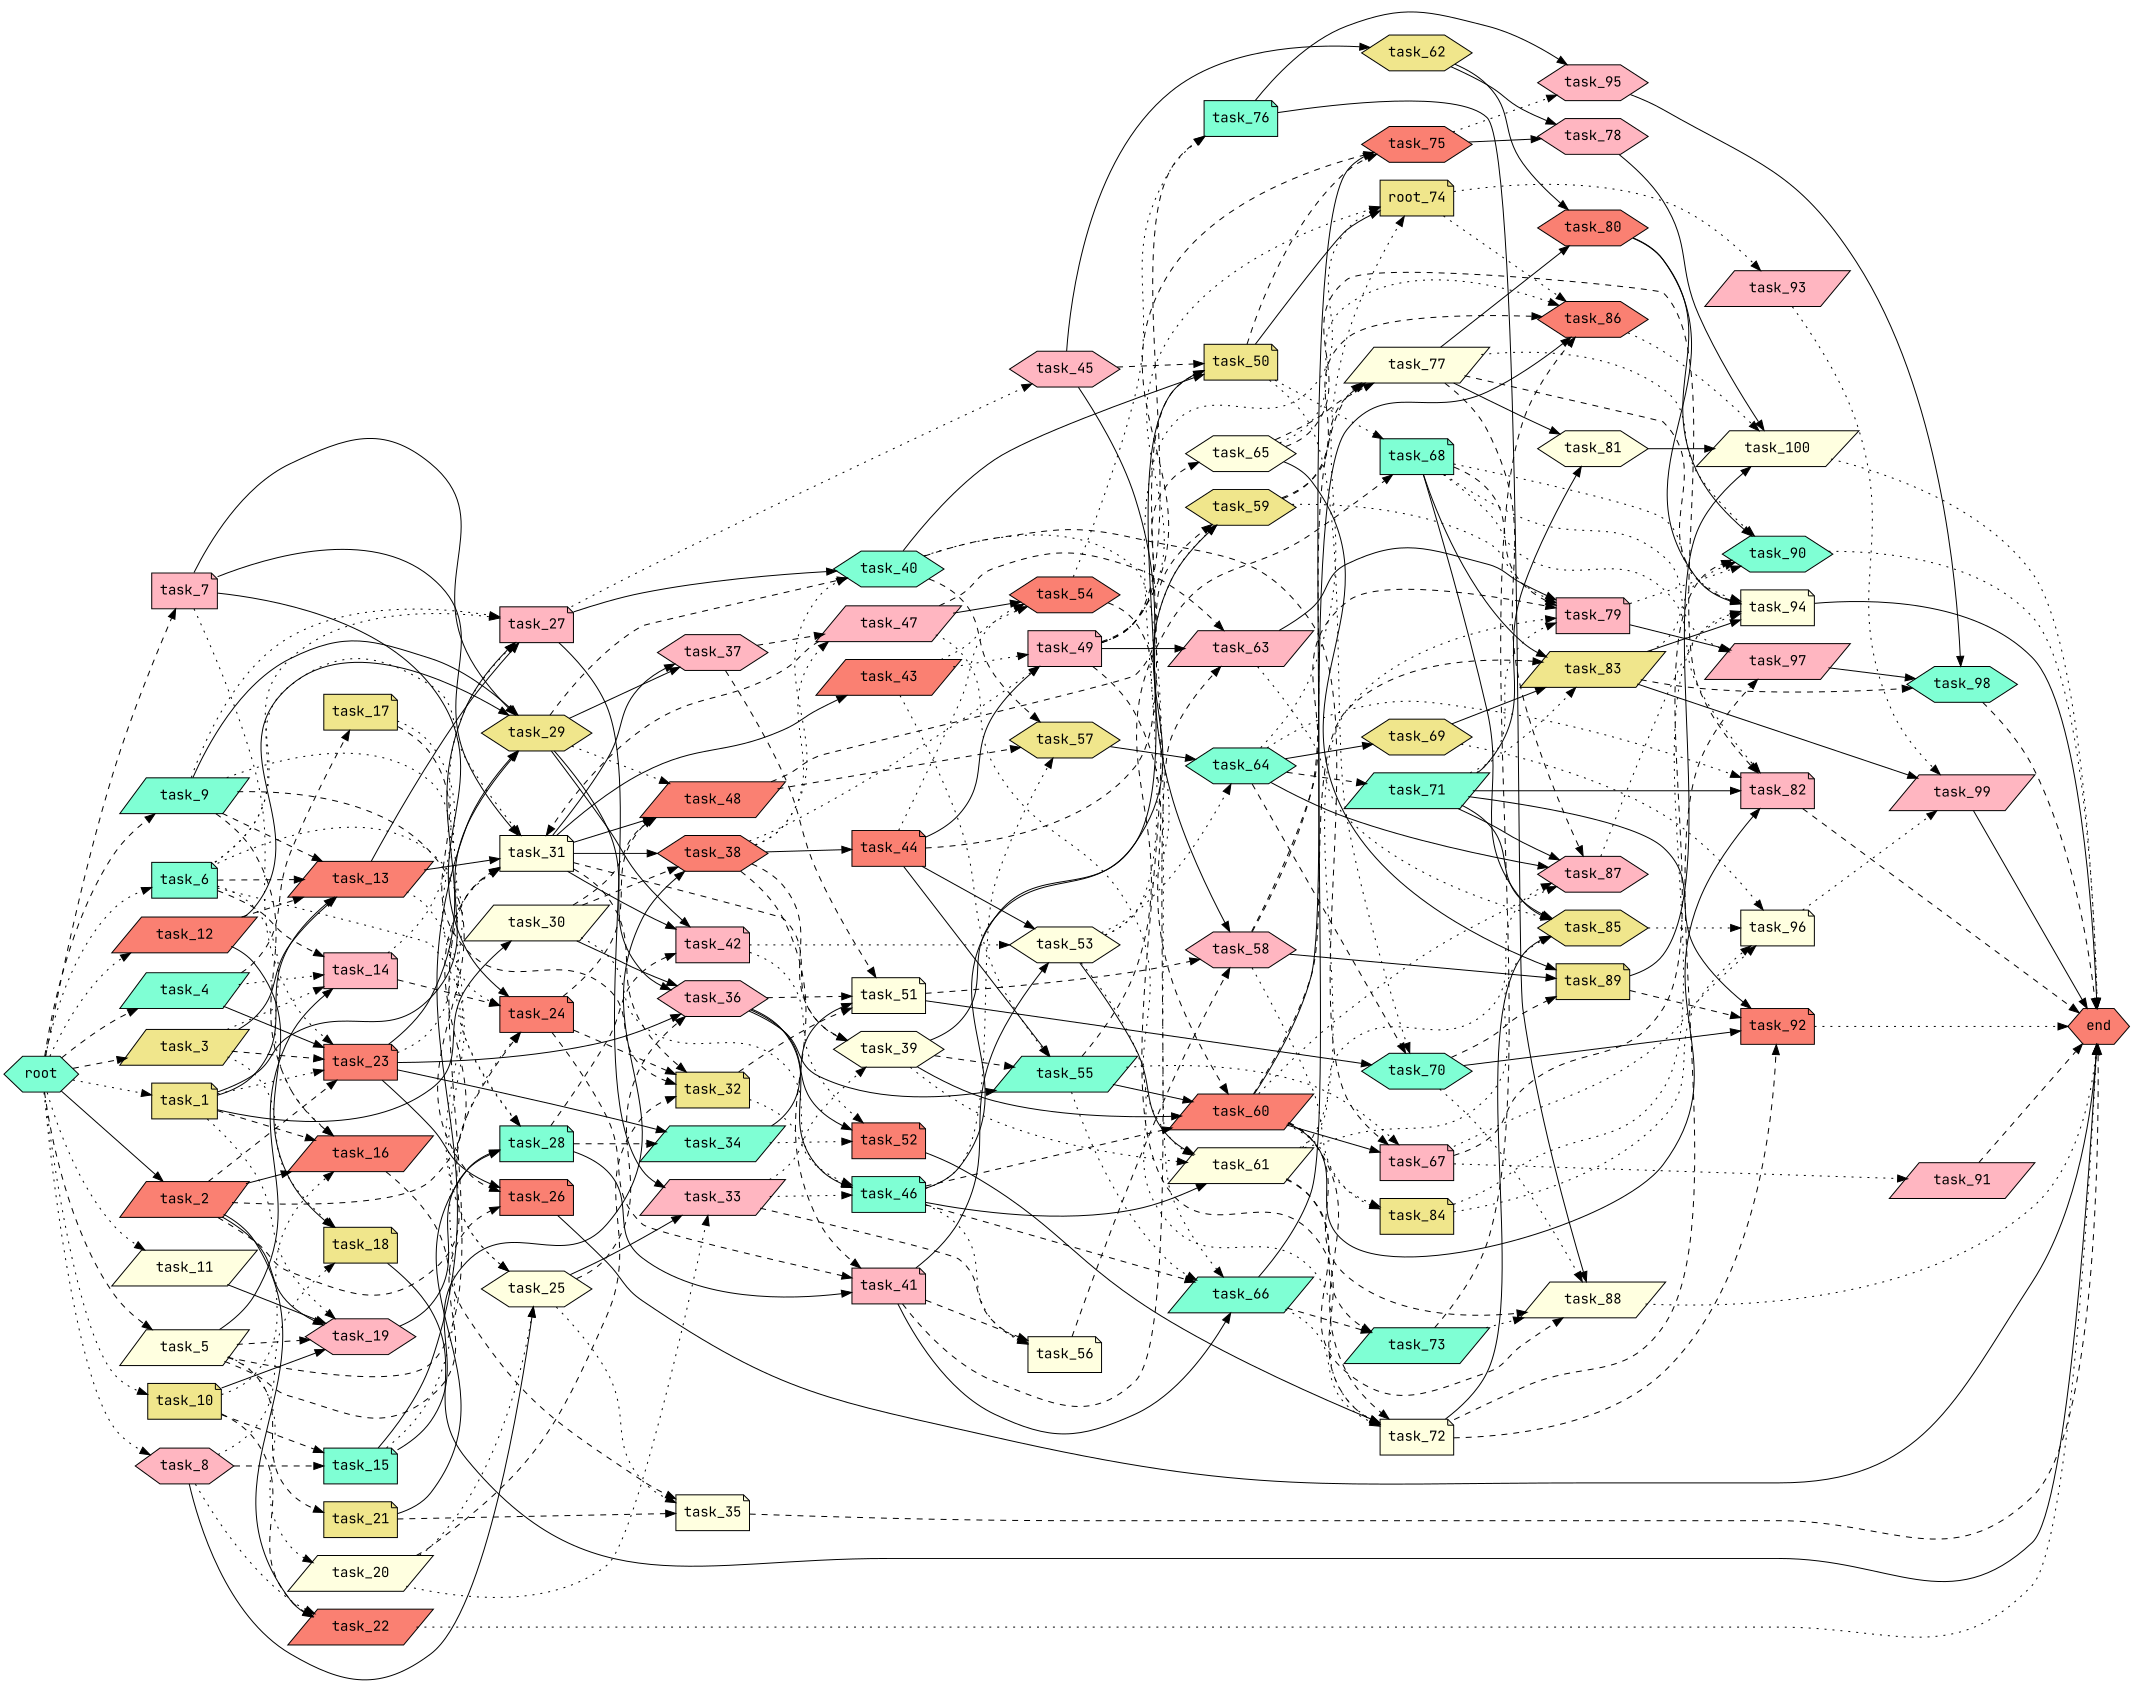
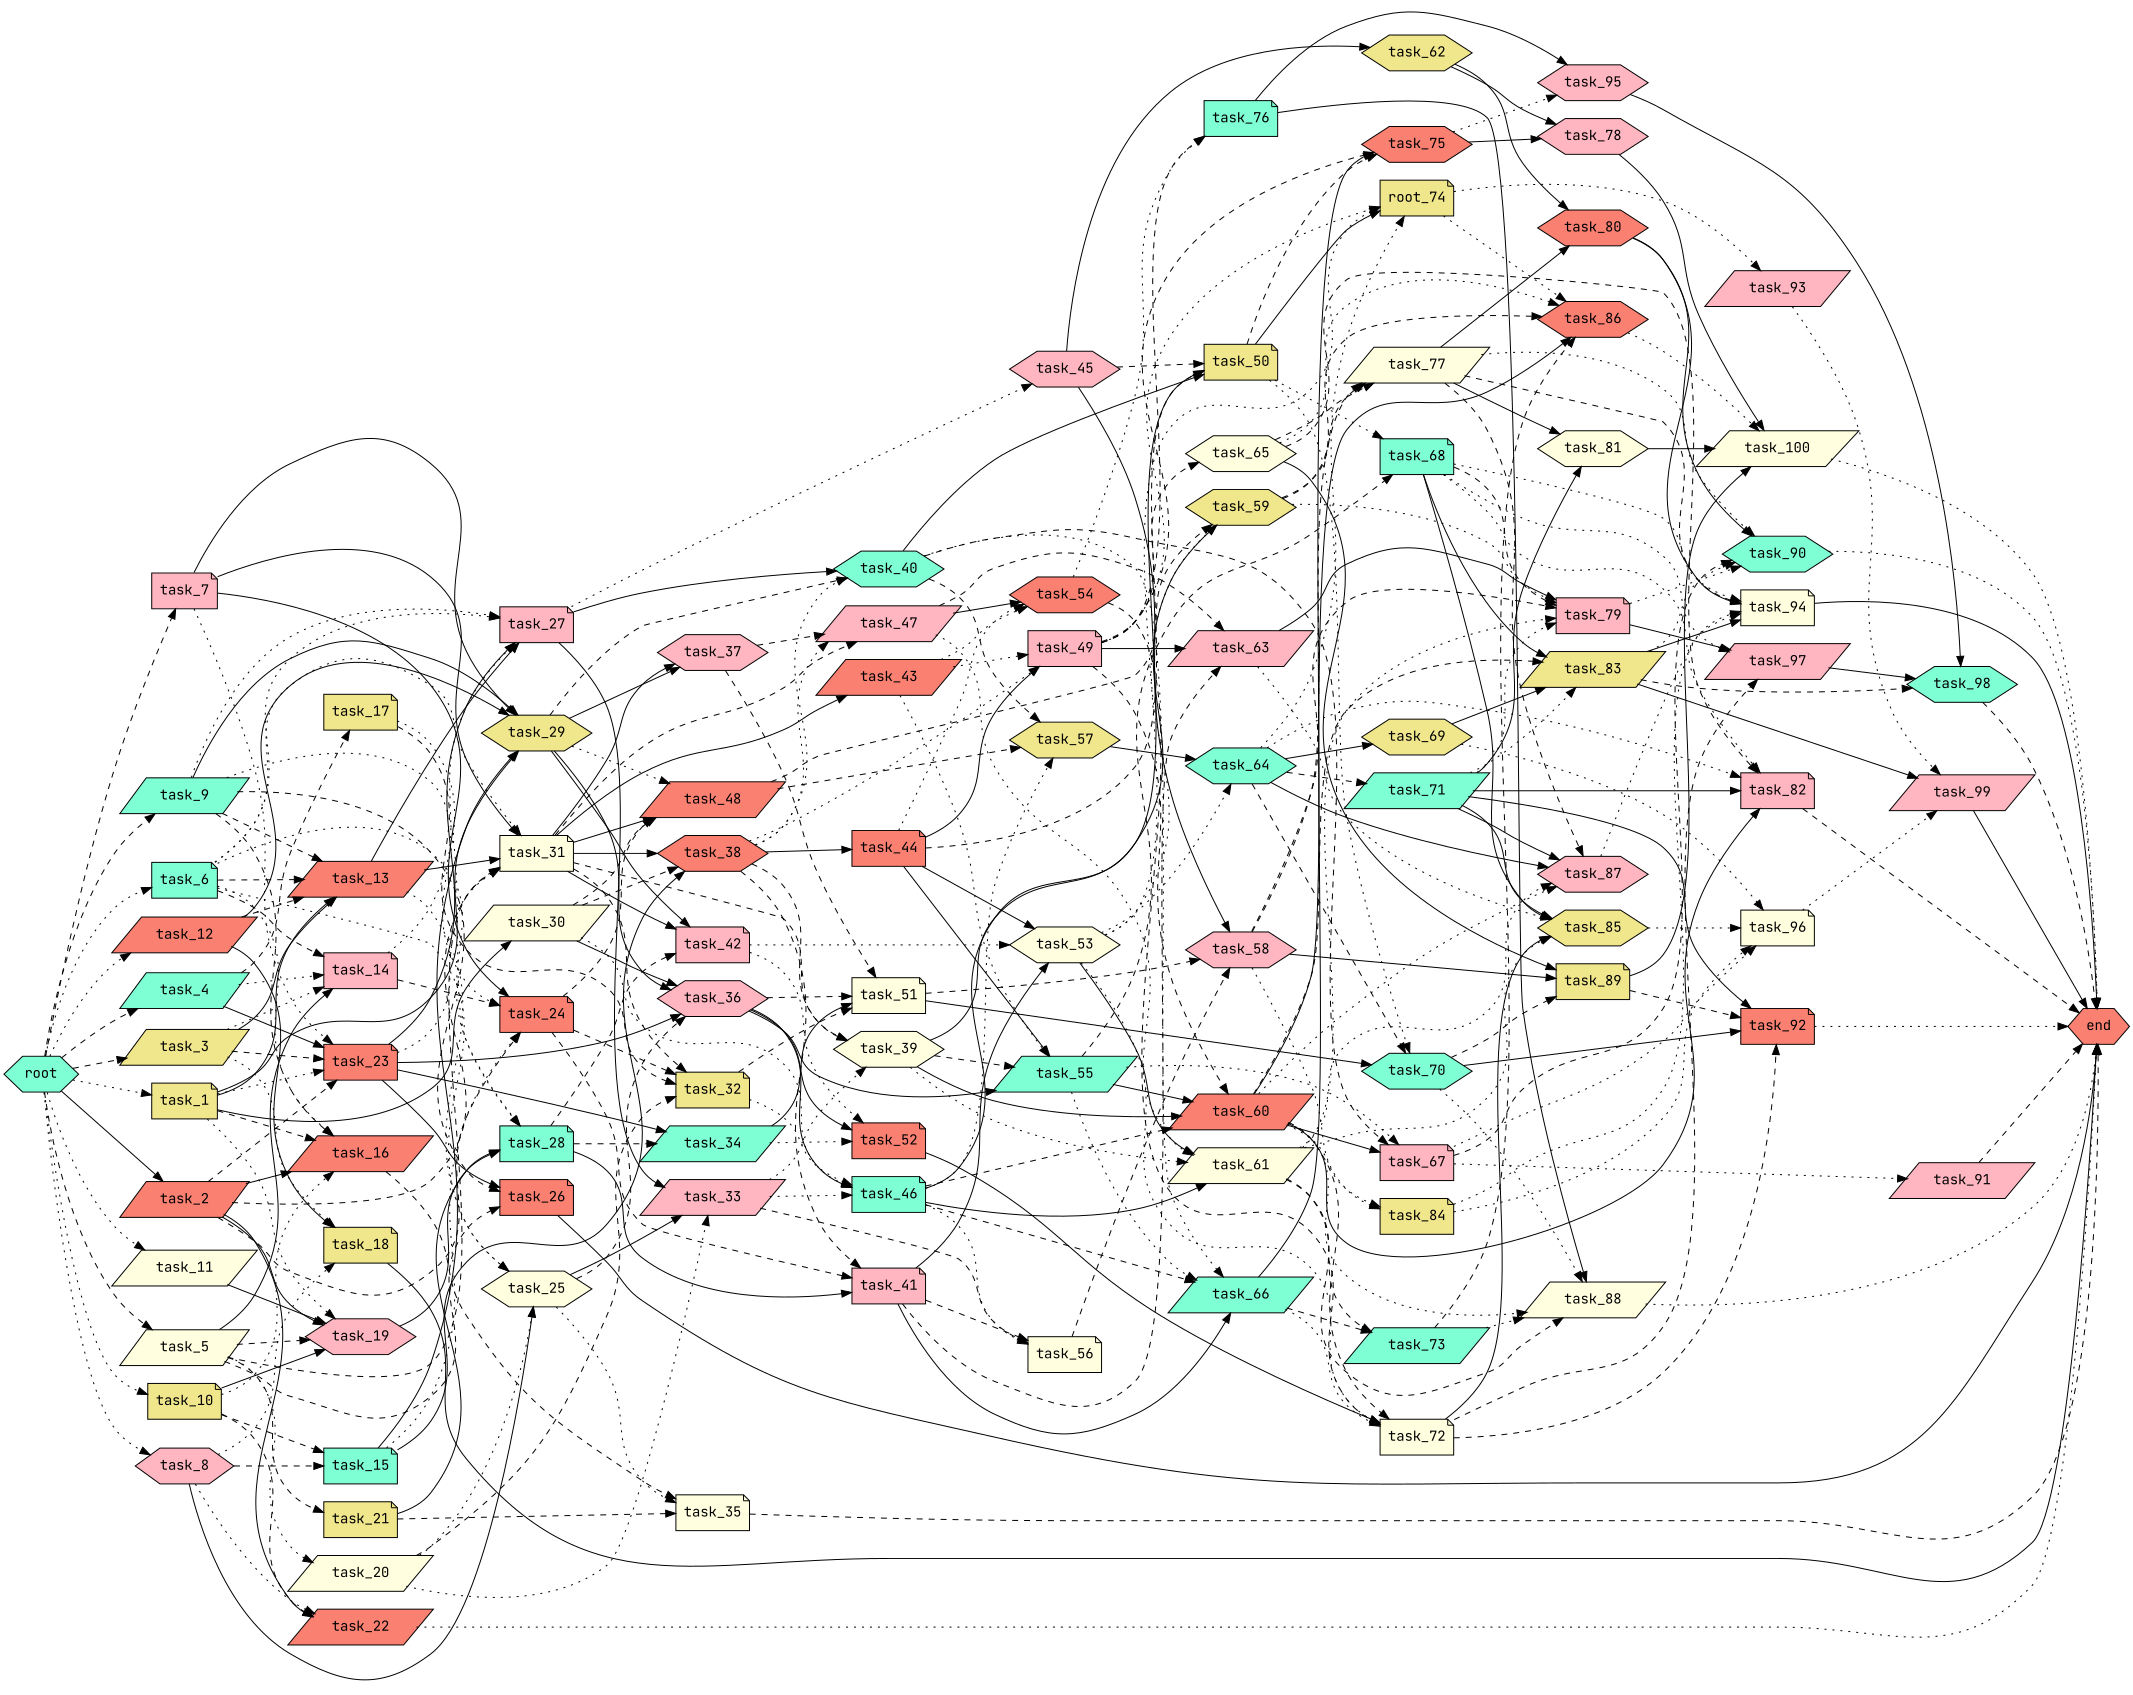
(671, 713) -> (690, 723)
(1348, 1277) -> (1348, 1277)
